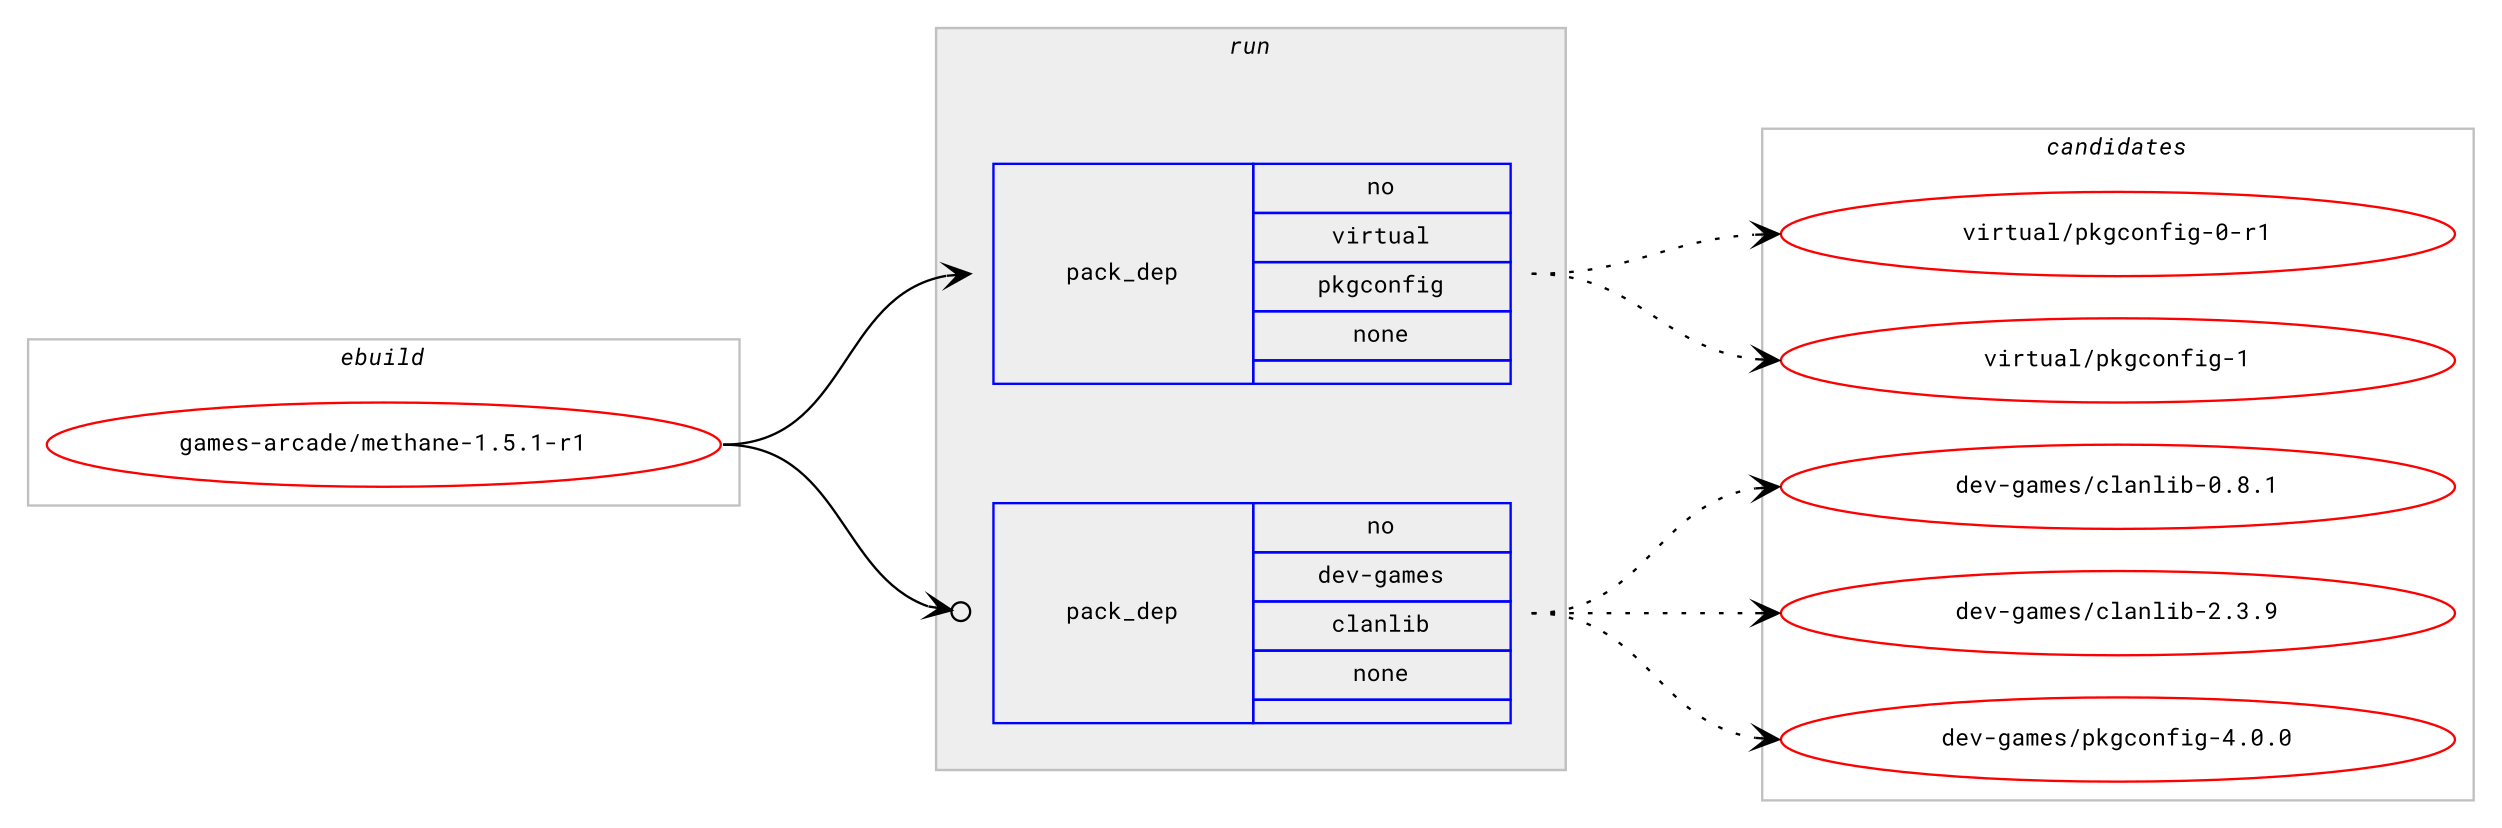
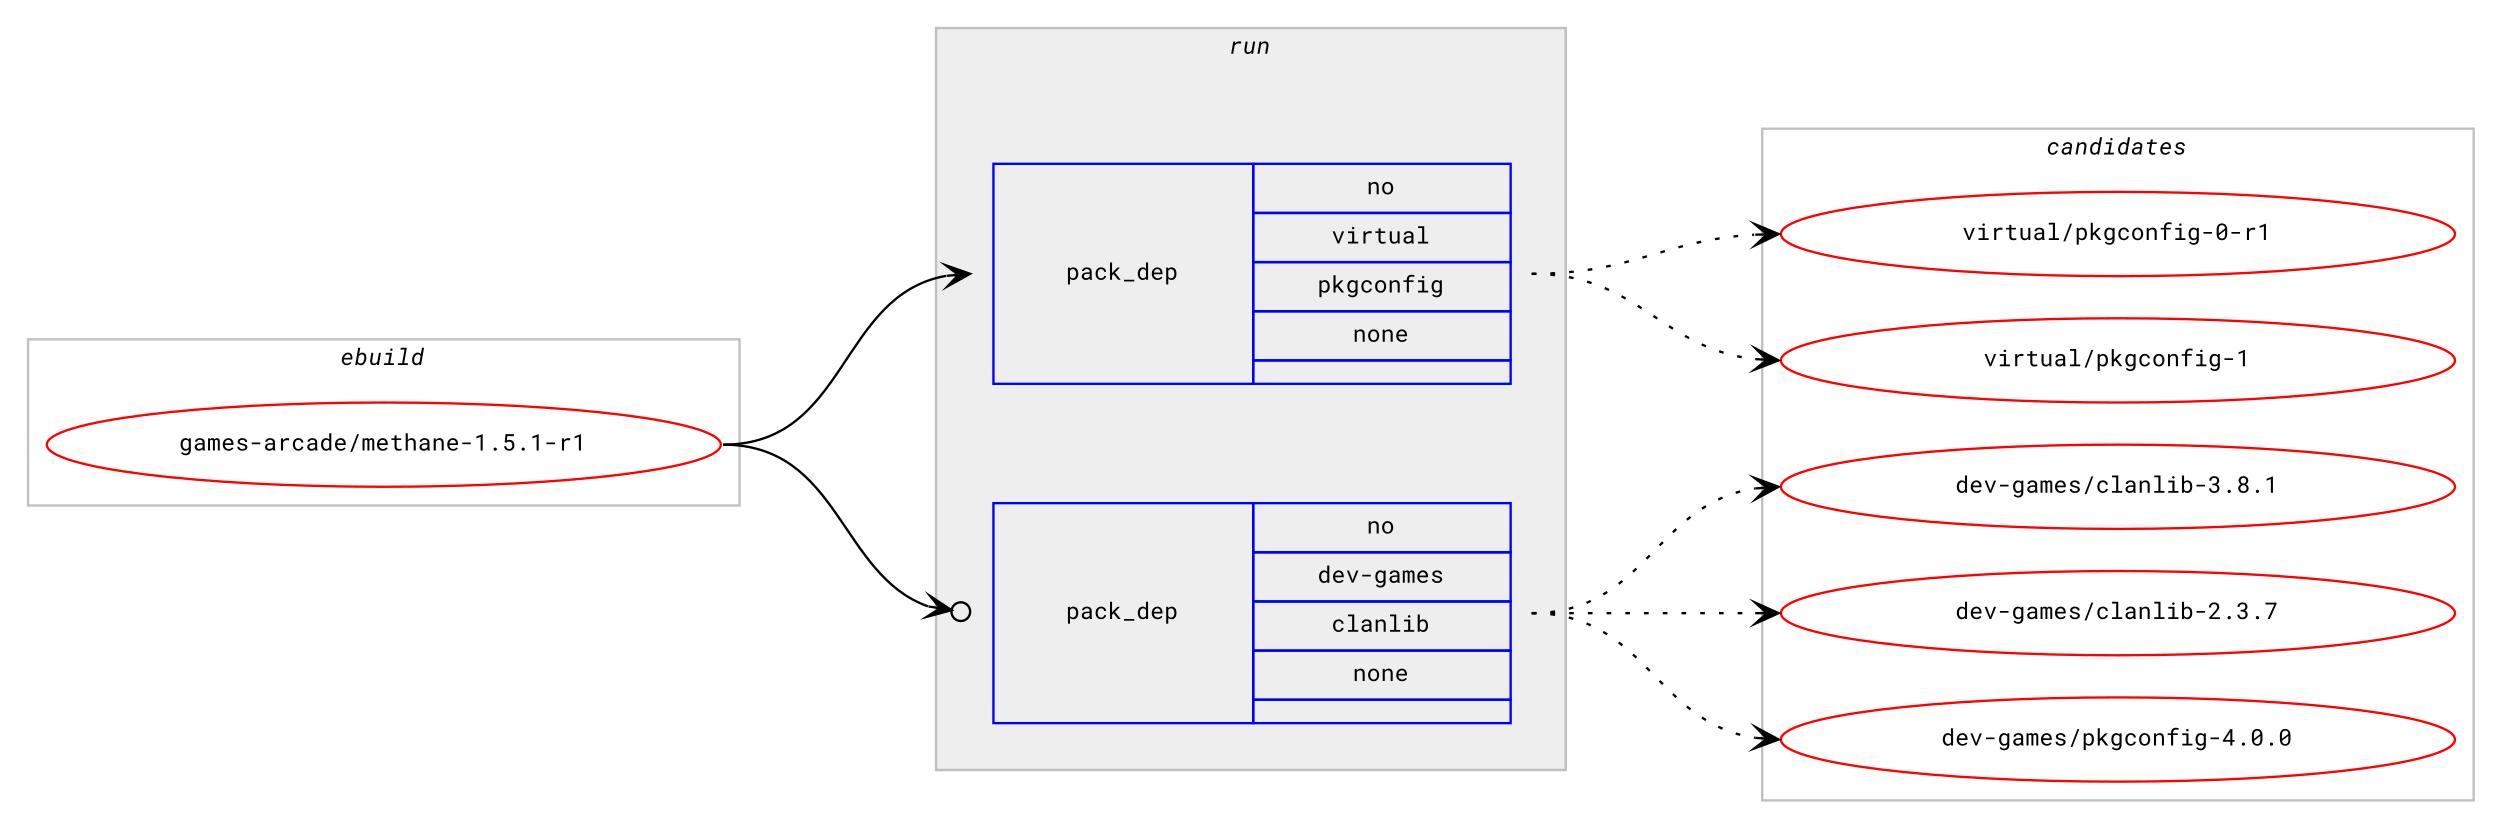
(2118, 487) -> (2118, 487)
(2118, 613) -> (2118, 613)
